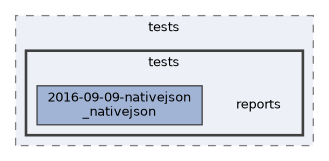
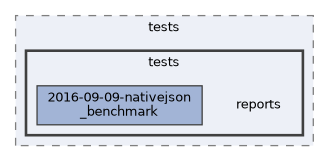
(120, 105) -> (120, 105)
